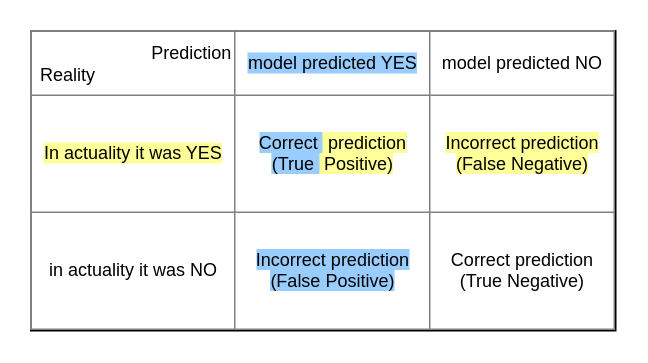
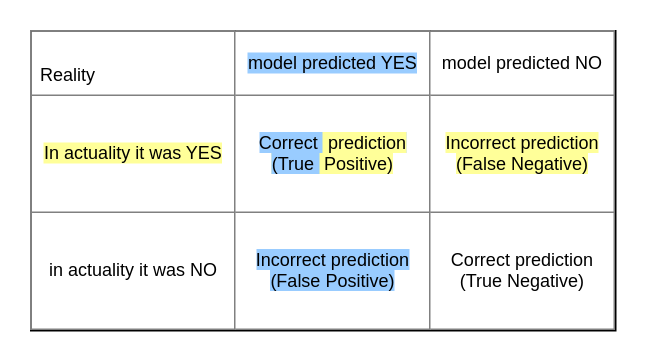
(192, 53) -> none
